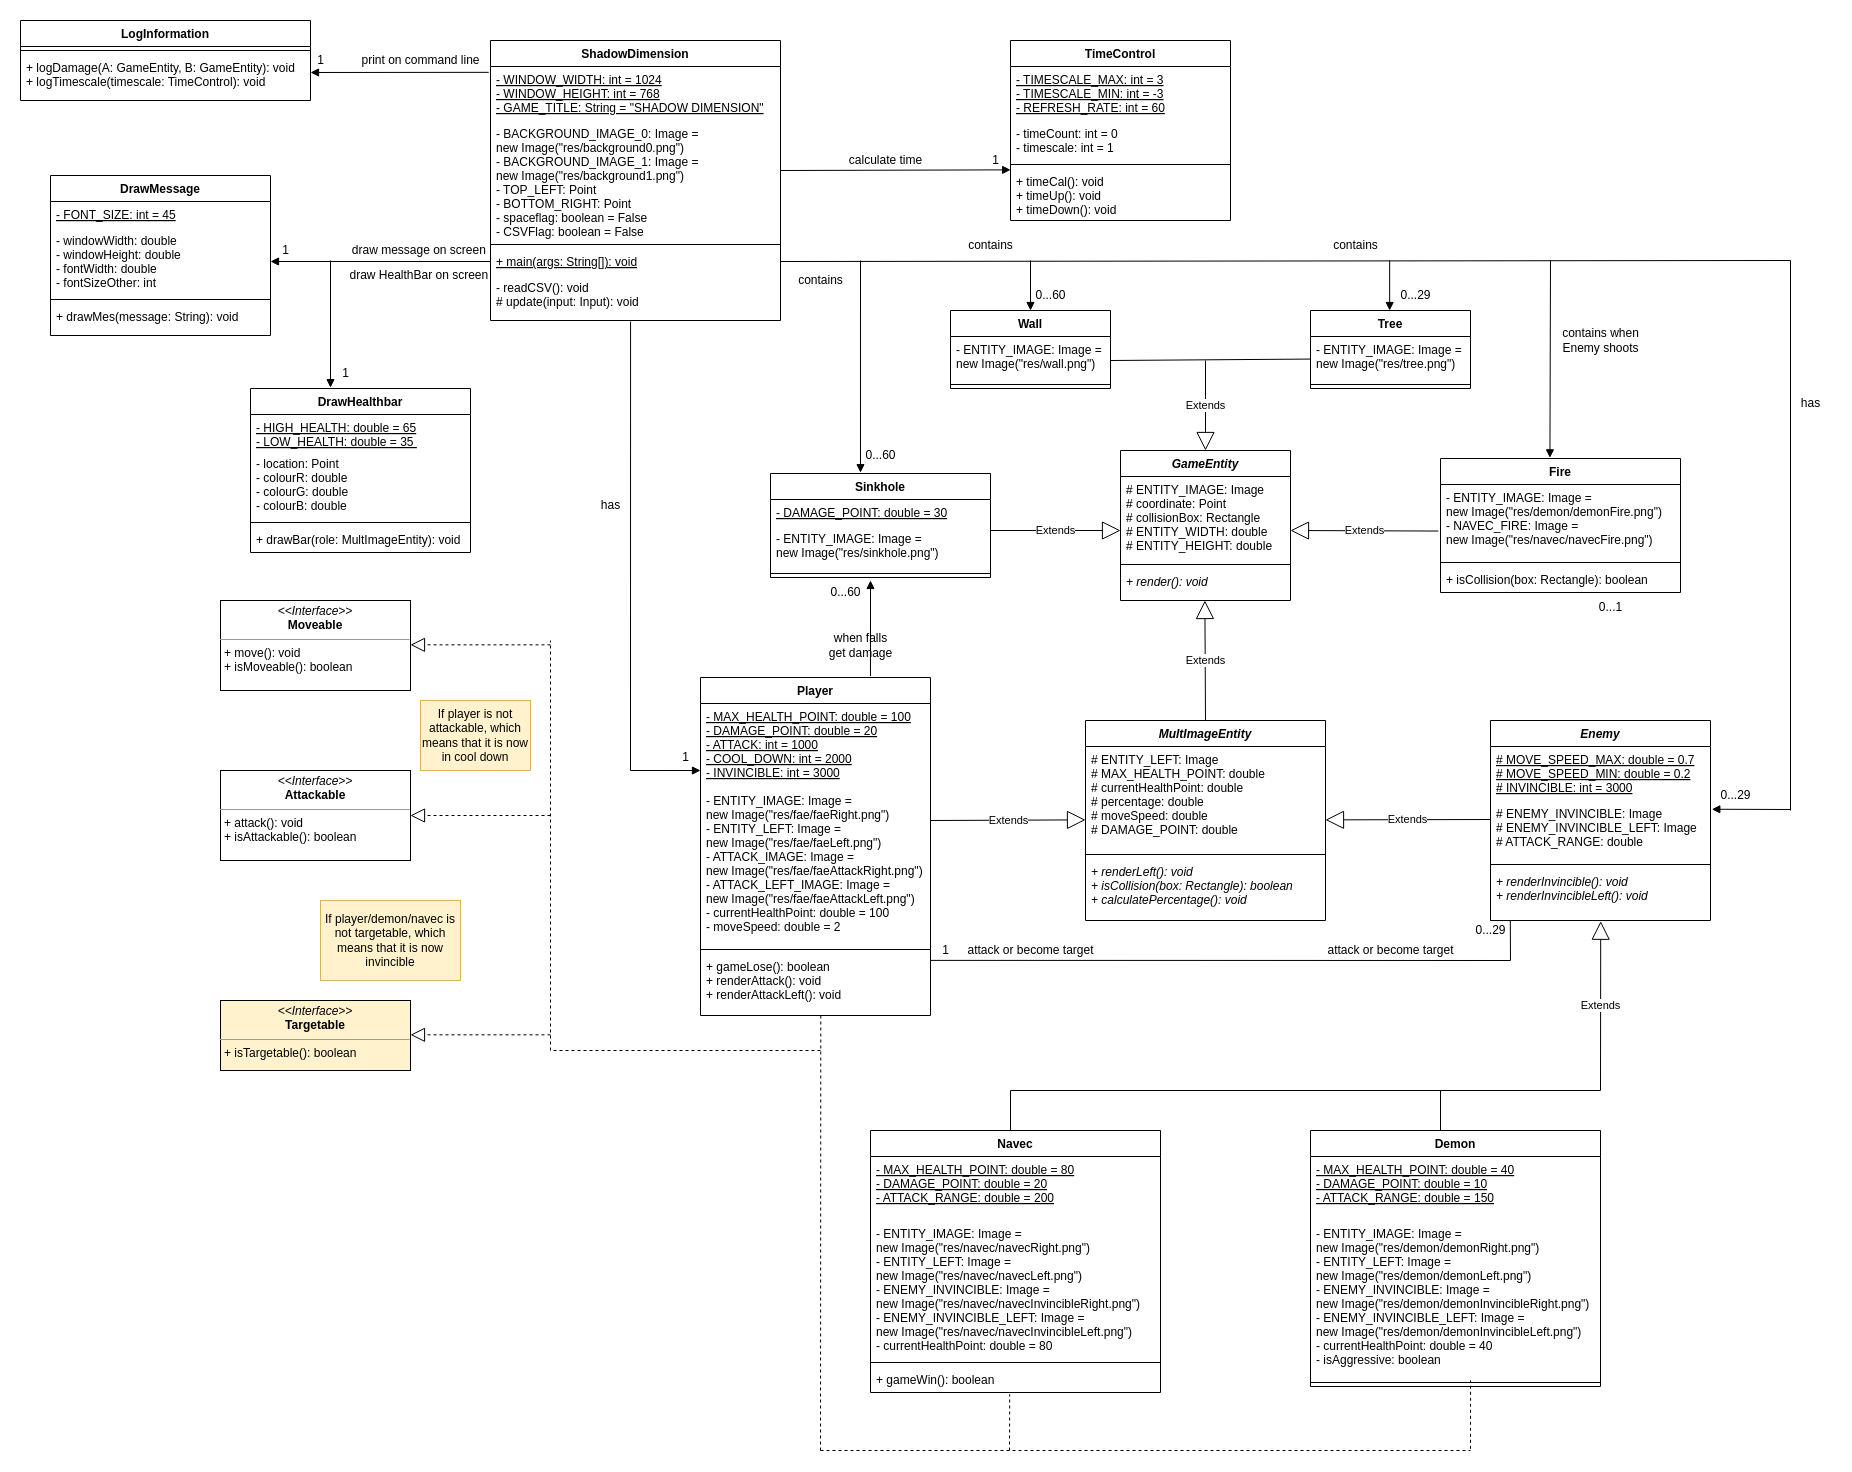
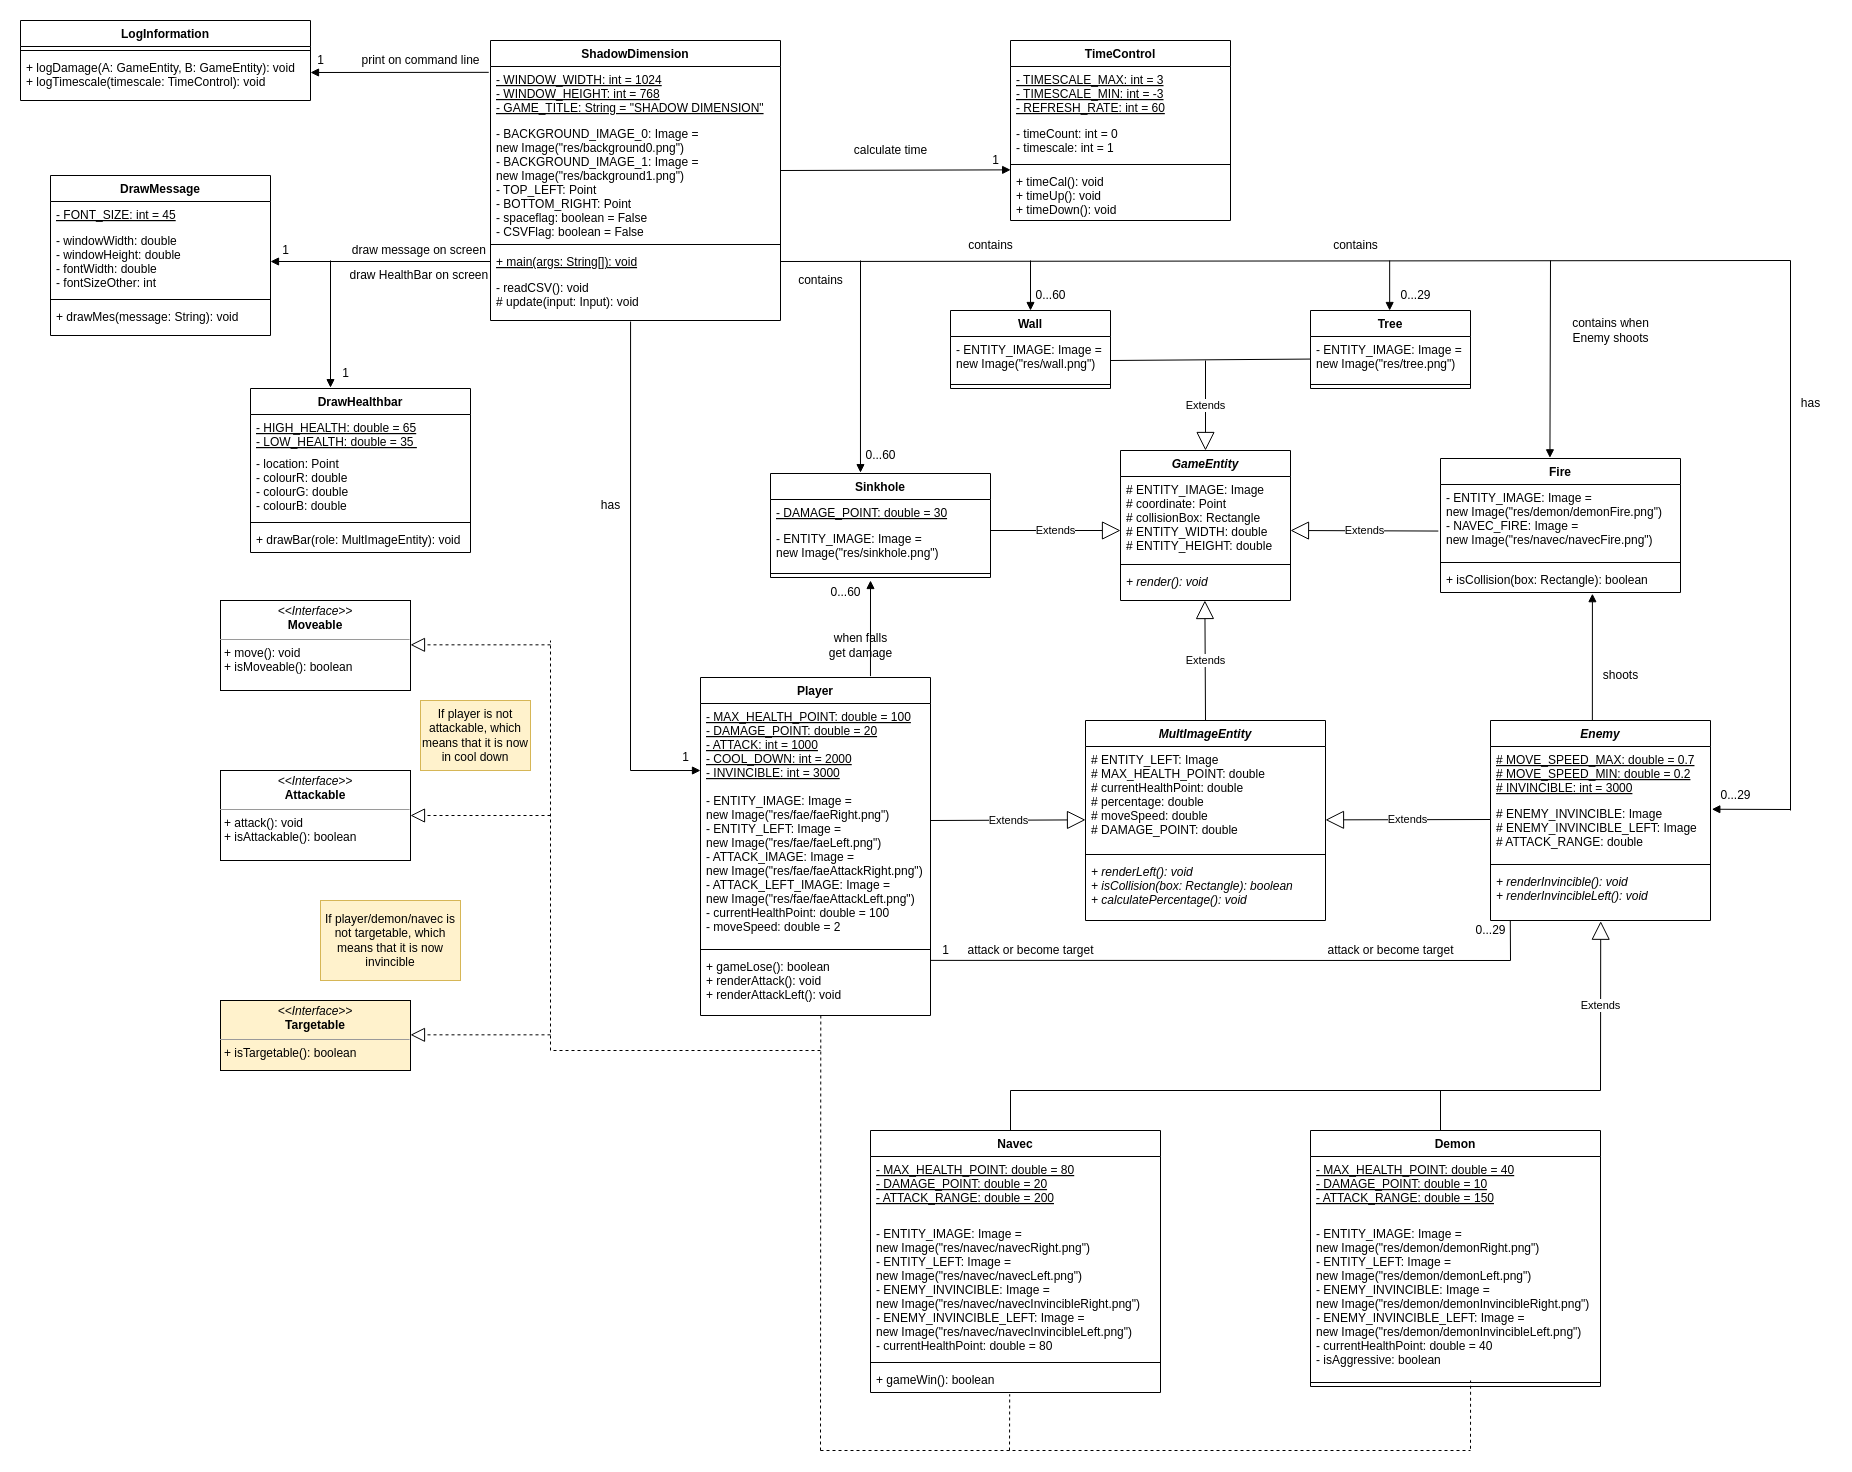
(886, 161) -> (891, 151)
(1601, 341) -> (1611, 331)
(1611, 608) -> none
none -> (1592, 661)
none -> (1621, 676)
